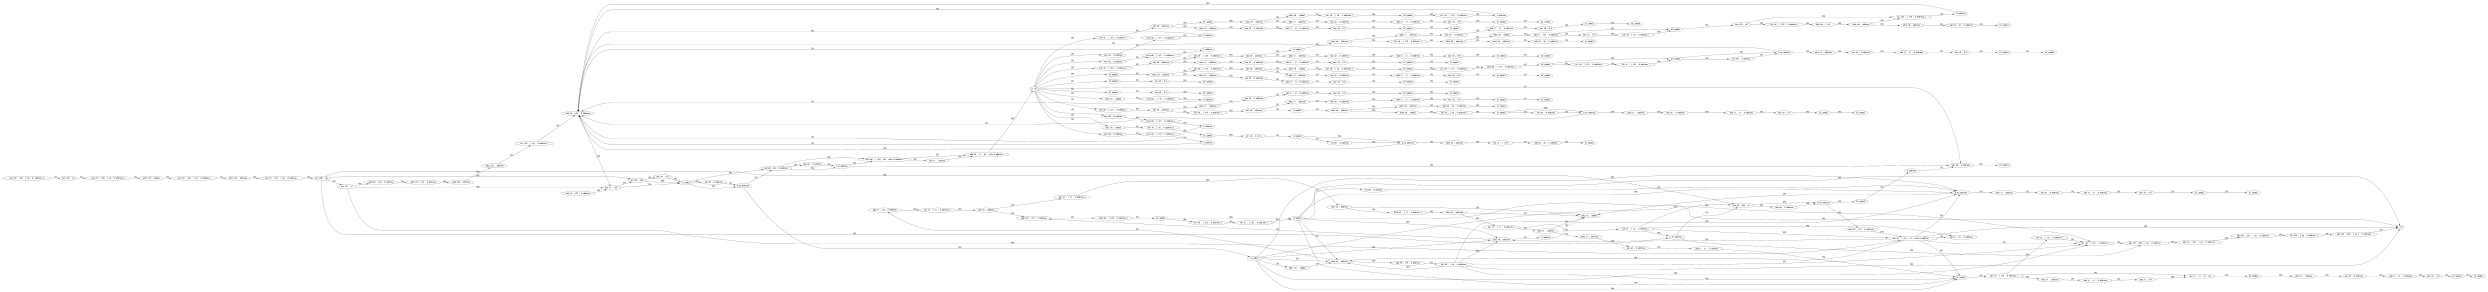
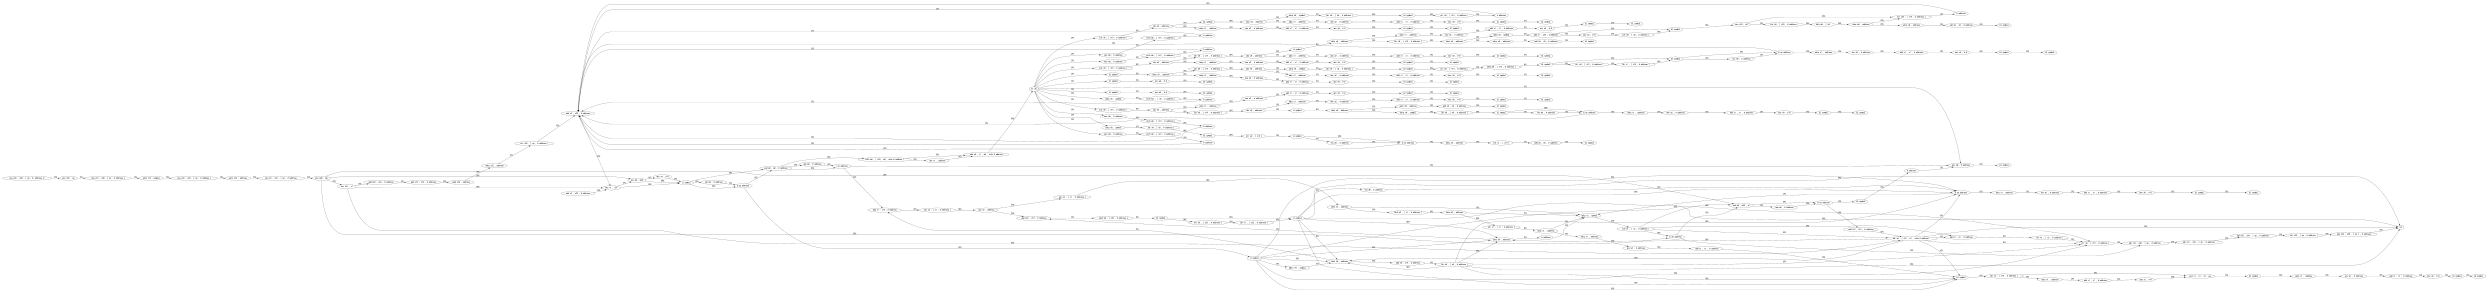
(860, 163) -> (863, 188)
(1567, 231) -> (1609, 221)
(2026, 257) -> (2003, 237)
